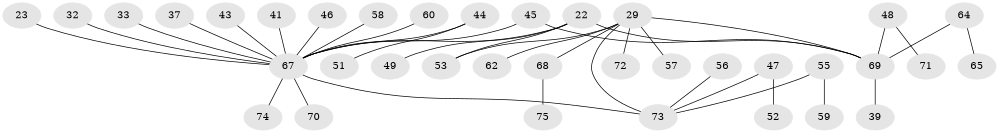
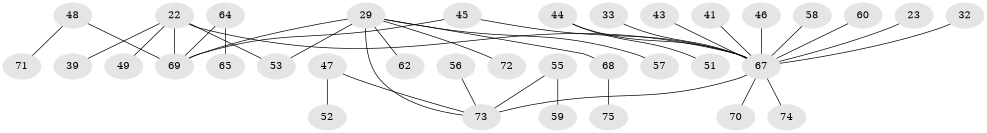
(175, 16) -> none
(875, 92) -> (129, 38)
